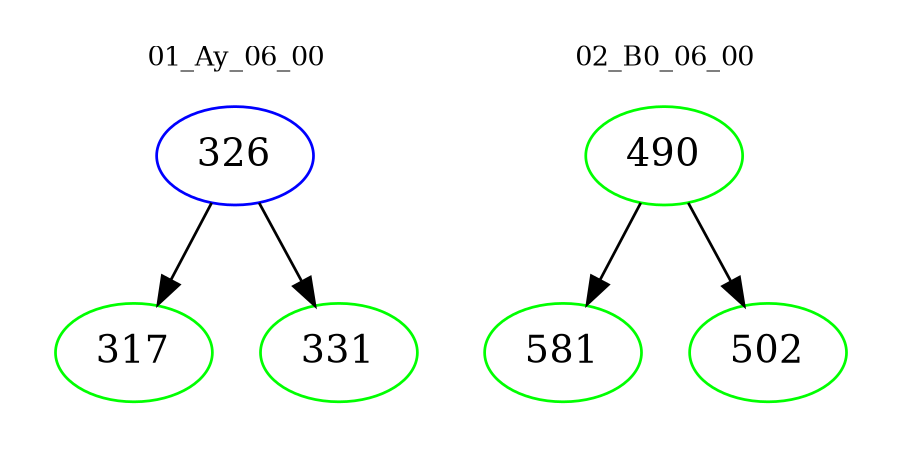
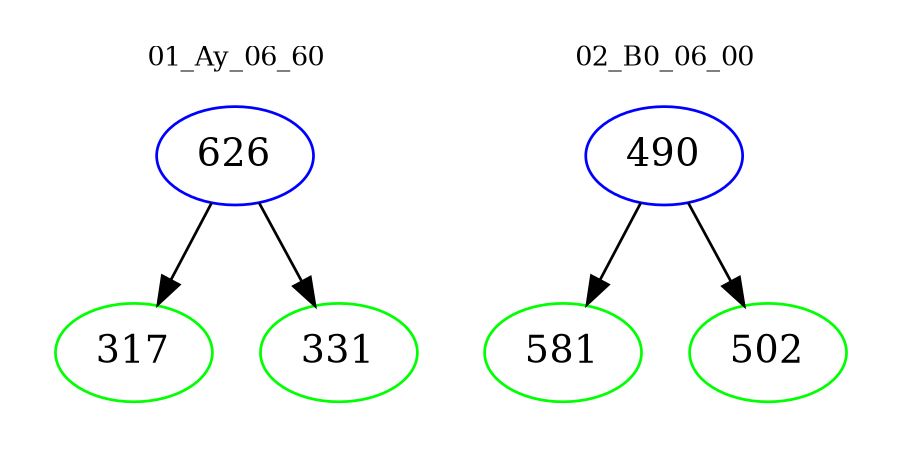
(236, 59) -> (236, 59)
(235, 156) -> (235, 156)
(664, 156) -> (664, 156)
